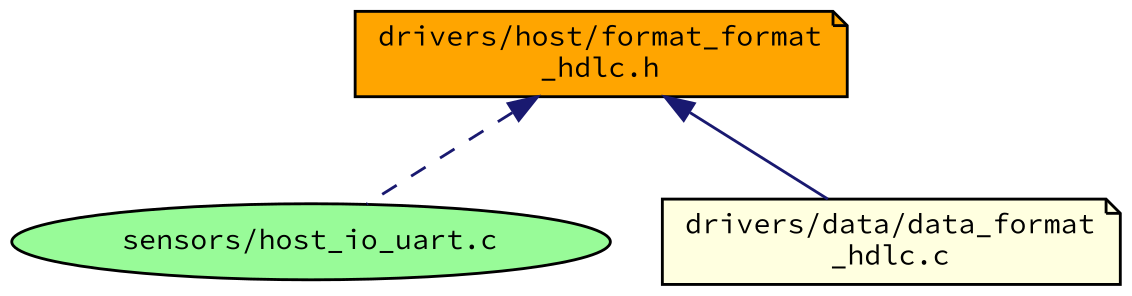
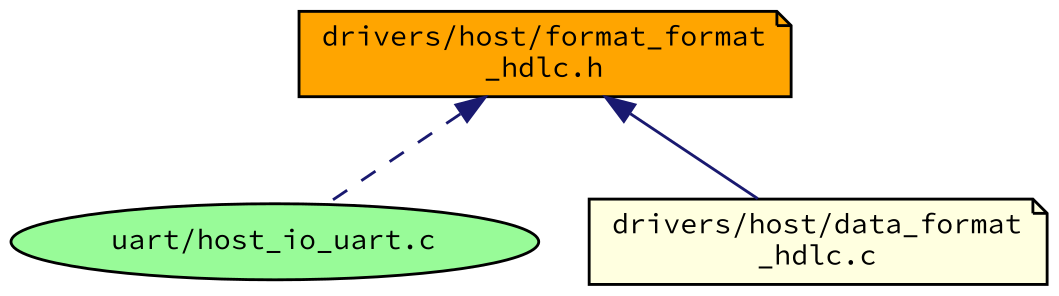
(311, 242) -> (275, 242)
(891, 242) -> (818, 242)
